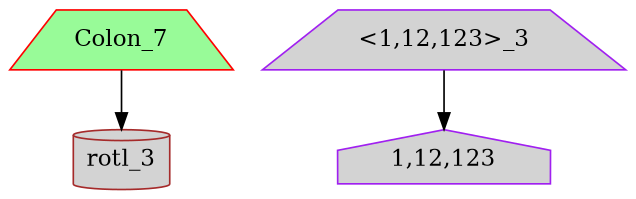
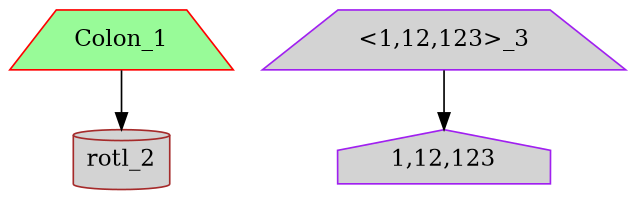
(122, 40) -> (122, 40)
(122, 160) -> (122, 160)
